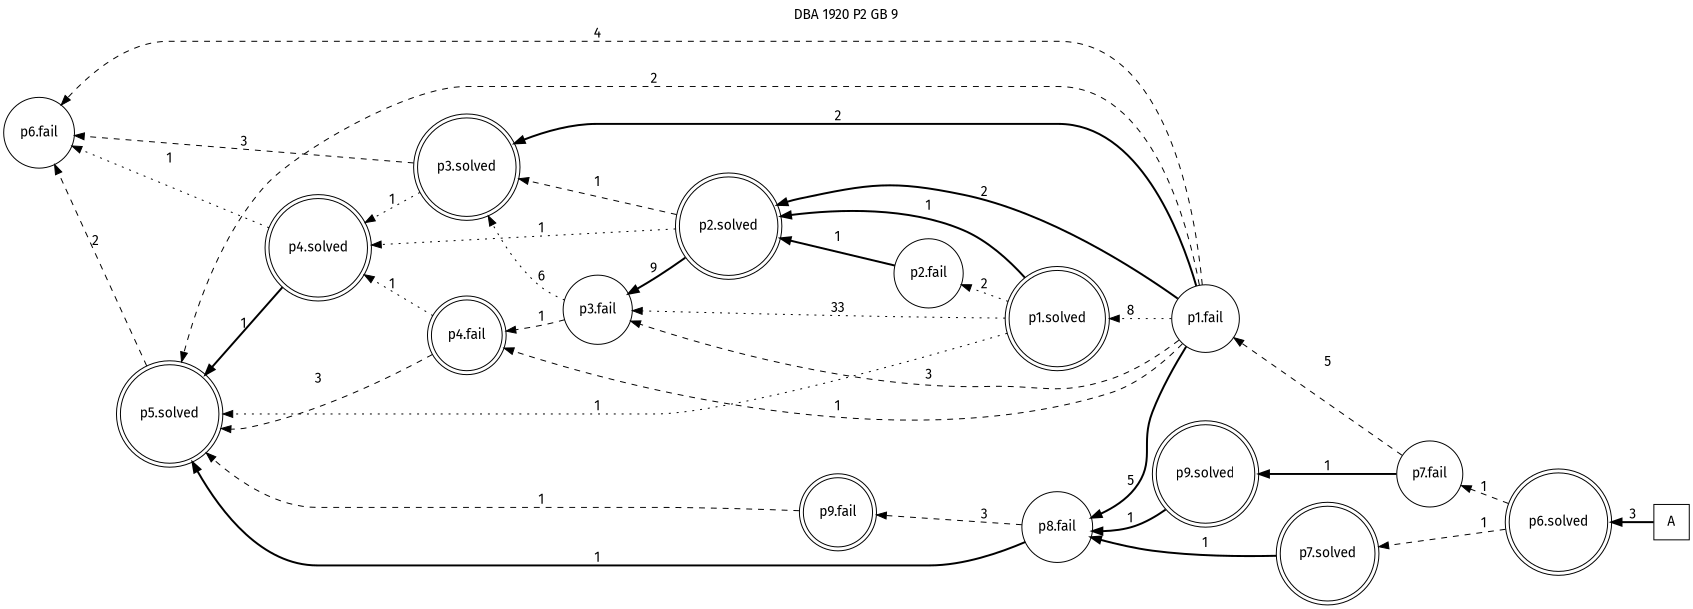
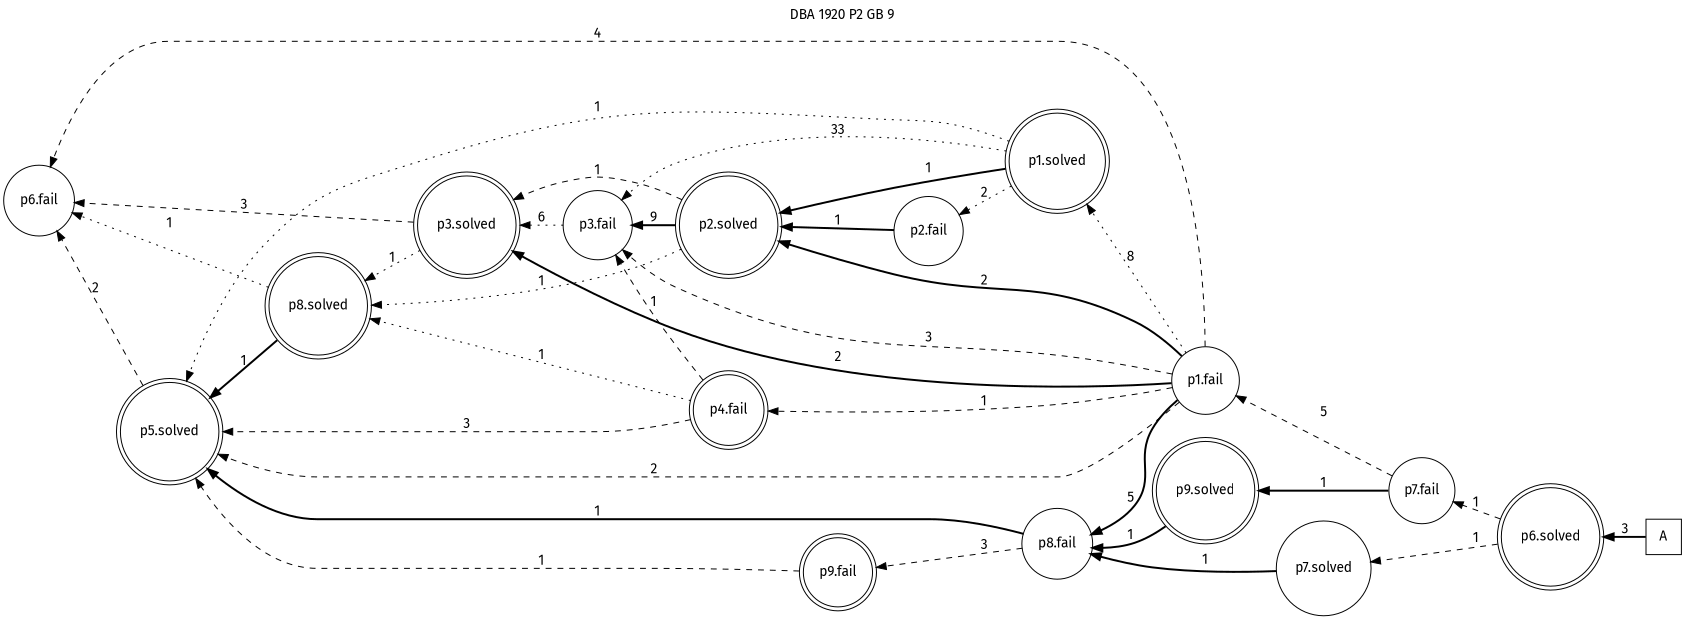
(318, 248) -> (318, 306)
(540, 326) -> (666, 332)
(1328, 554) -> (1324, 568)
